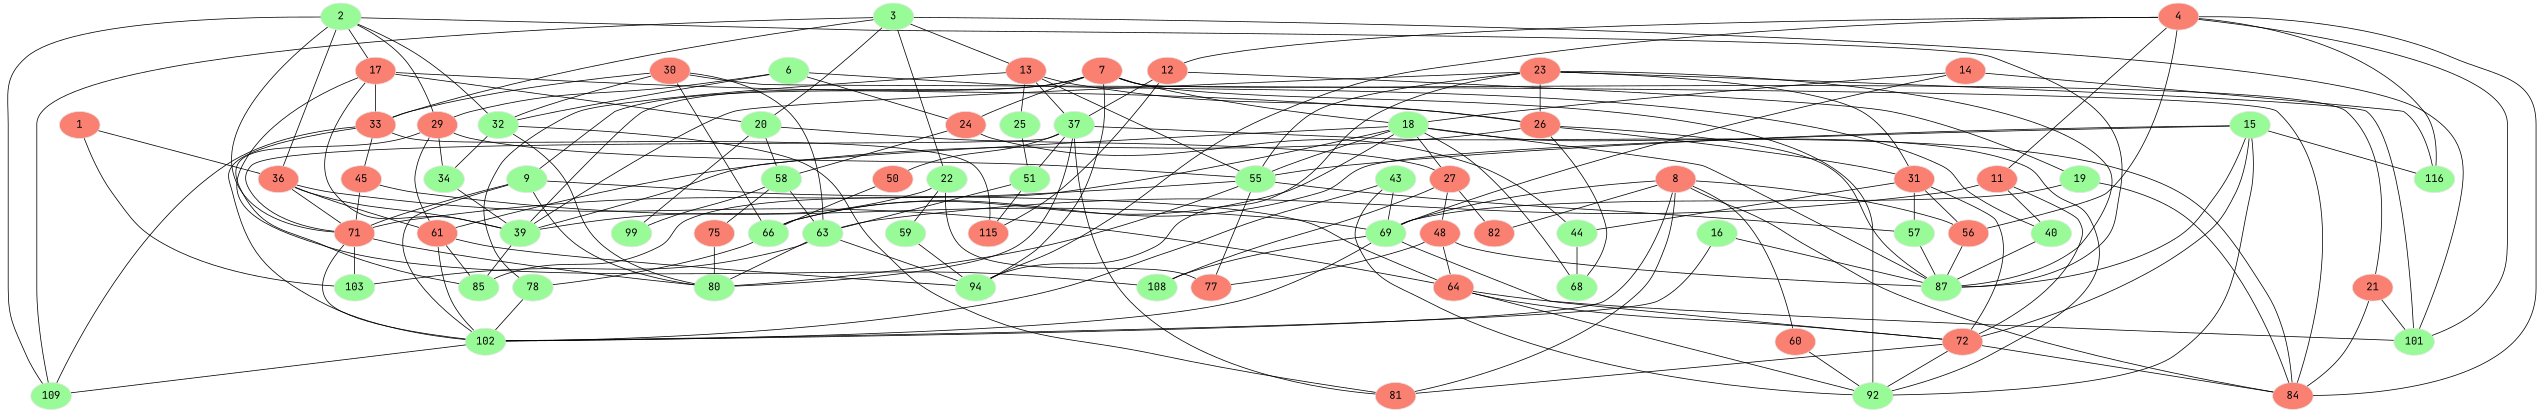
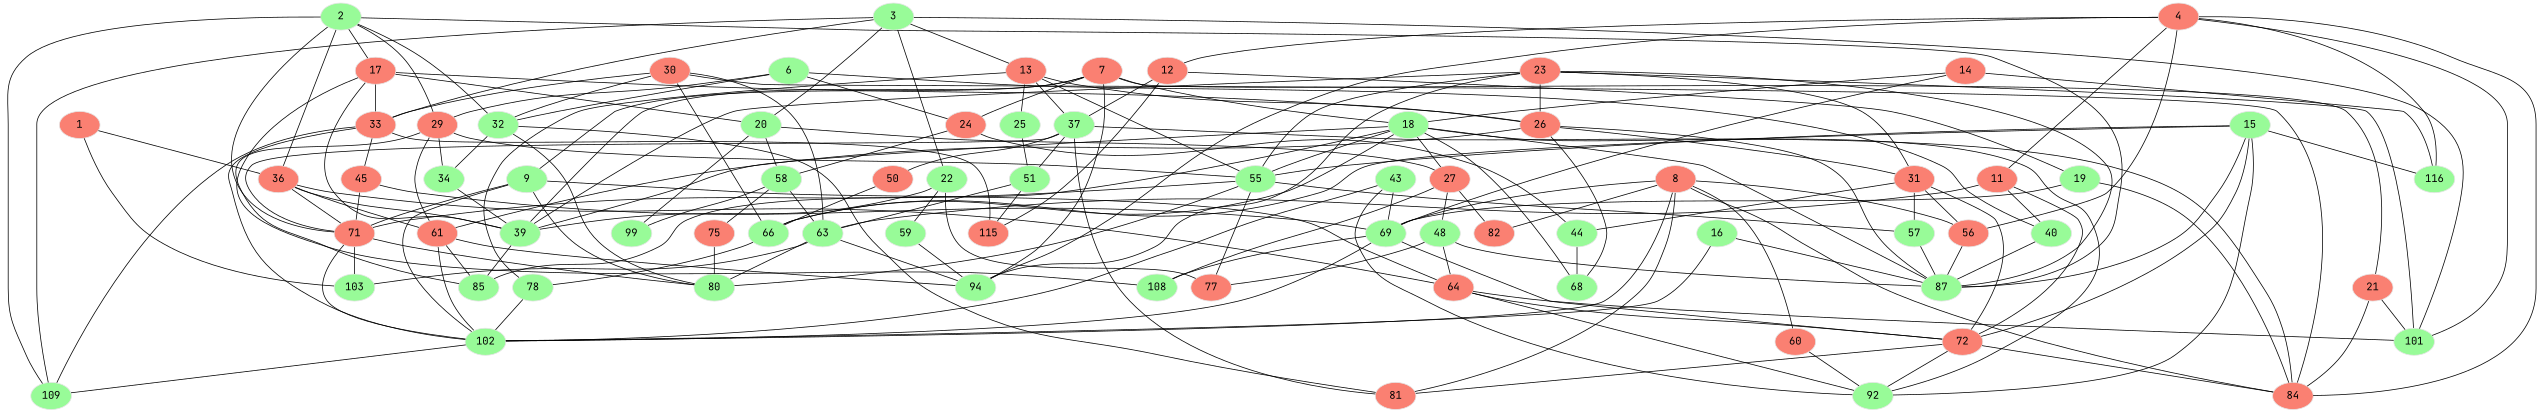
(1593, 111) -> none
(1440, 233) -> (1440, 233)
(1018, 245) -> none
